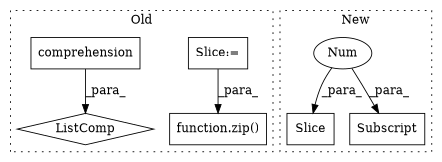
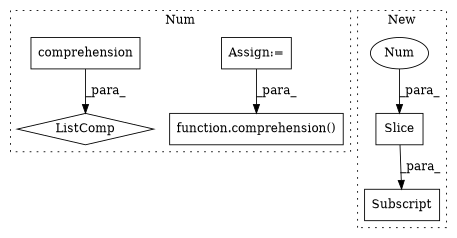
(142, 20) -> (181, 20)
(218, 53) -> (256, 53)
(363, 87) -> (401, 163)
(218, 129) -> (256, 129)
